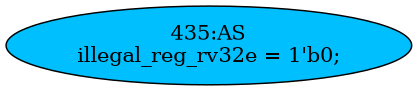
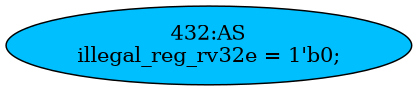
(209, 45) -> (209, 45)
